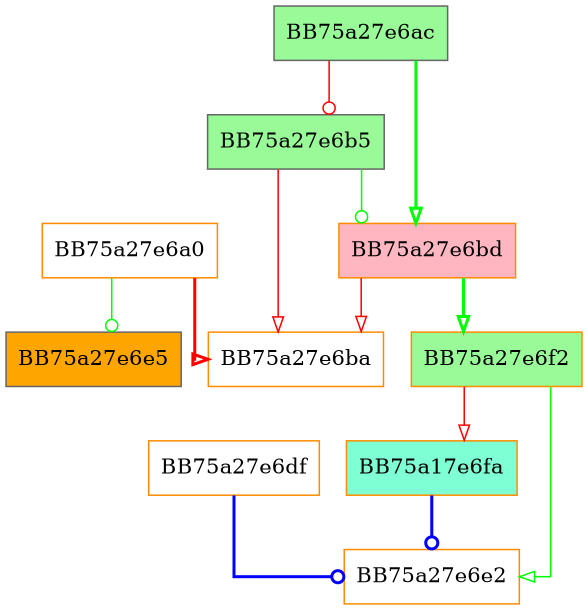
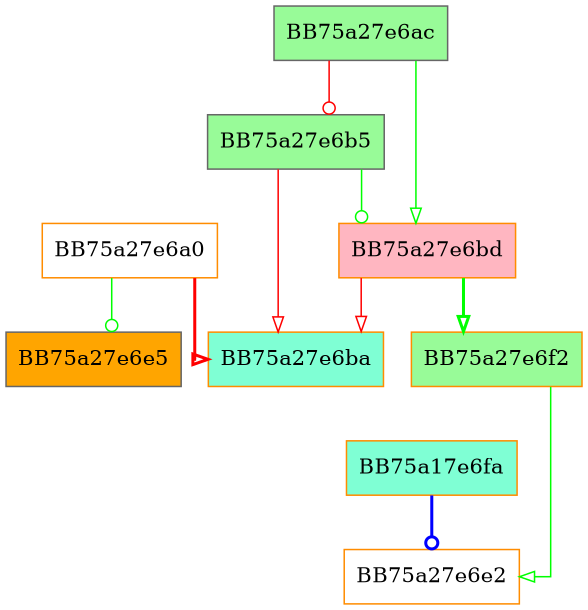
(416, 134) -> (416, 134)
(296, 359) -> (296, 359)
(464, 406) -> none
(234, 468) -> none
